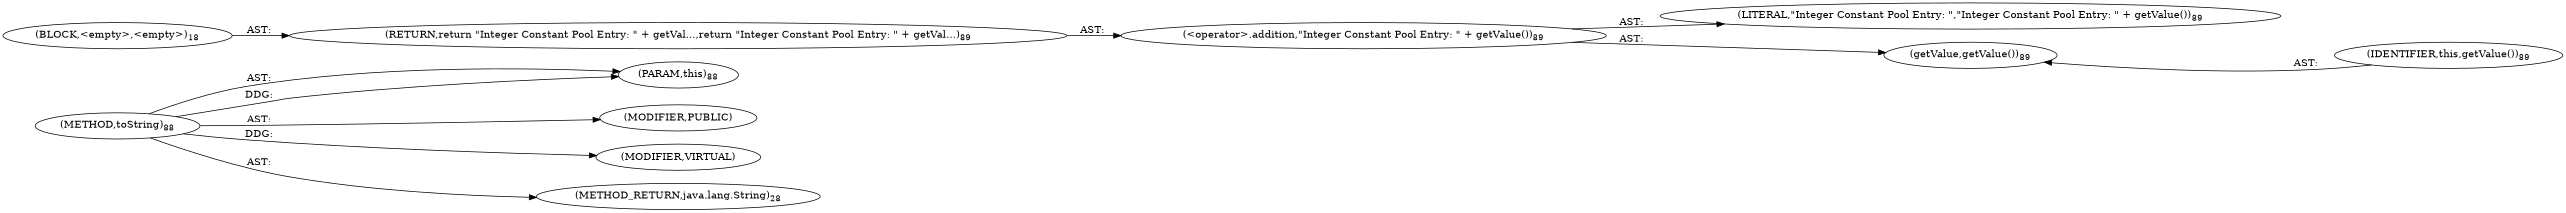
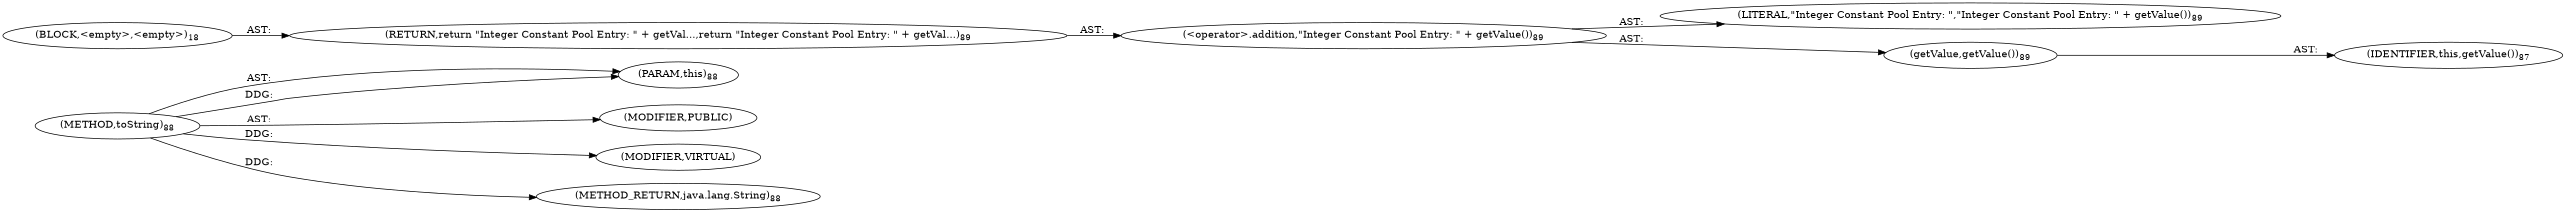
(2525, 54) -> (2525, 54)
(2212, 71) -> (2192, 55)
(261, 163) -> (261, 163)
(776, 195) -> (776, 195)
